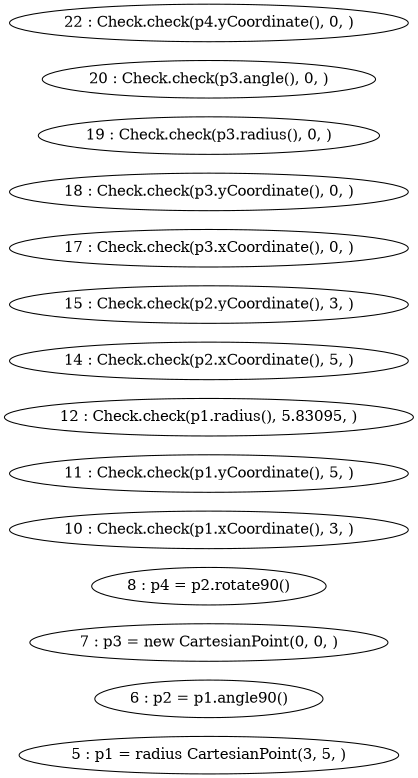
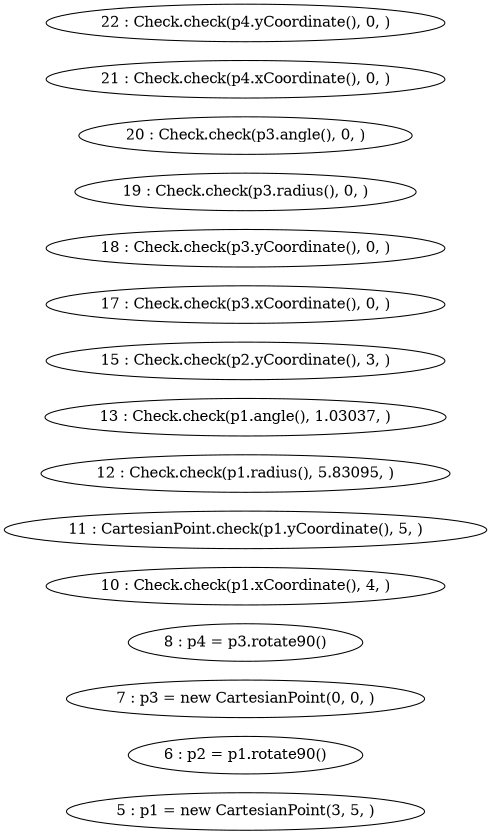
none -> (246, 79)
(209, 361) -> none
none -> (246, 417)
(209, 474) -> (246, 530)
(209, 530) -> (246, 586)
(209, 586) -> (246, 643)
(209, 699) -> (246, 755)
(209, 755) -> (246, 811)
